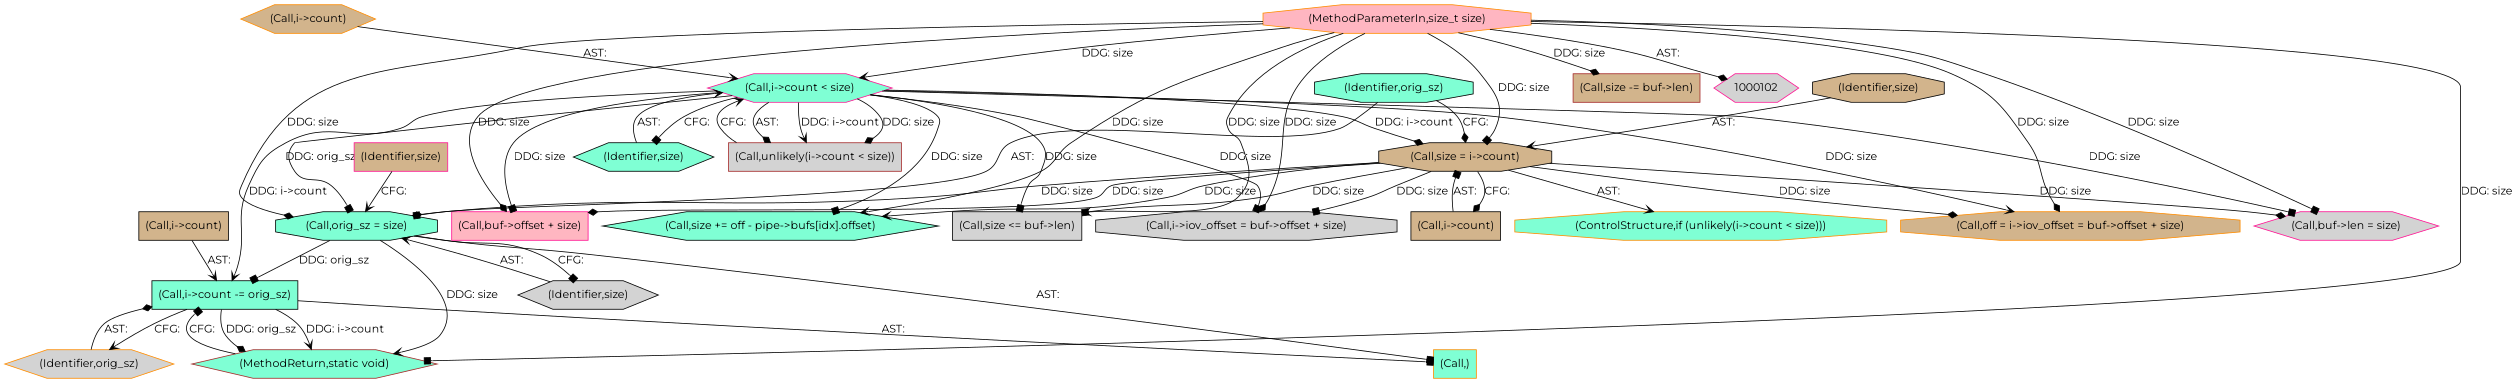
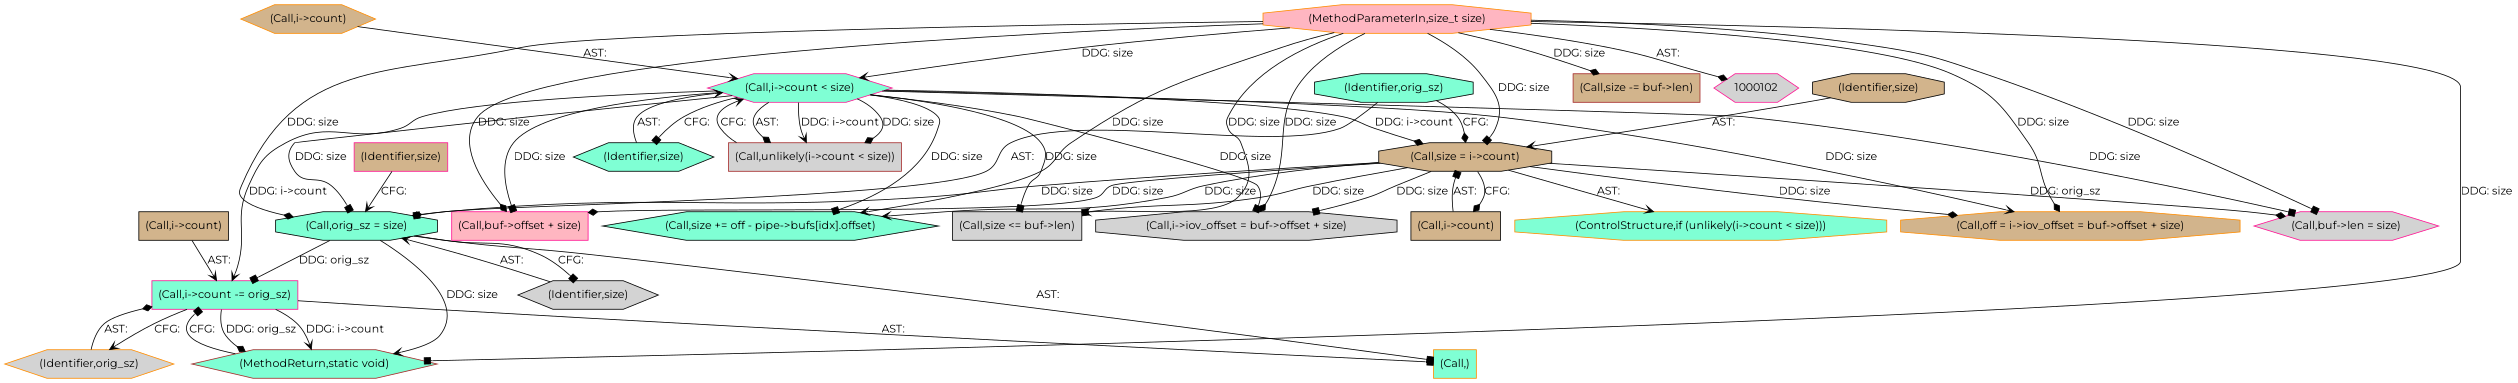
(321, 157) -> (321, 157)
(2066, 192) -> (2066, 192)
(225, 295) -> (225, 295)
